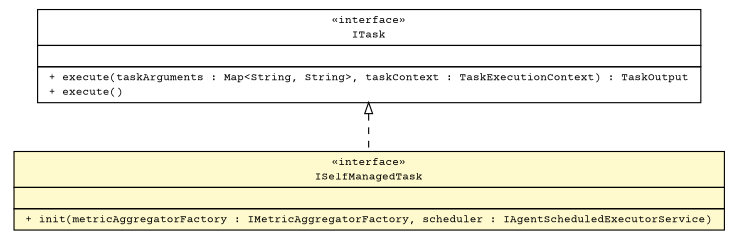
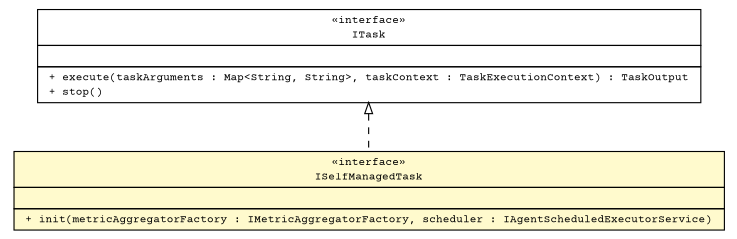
(86, 91) -> (76, 91)
